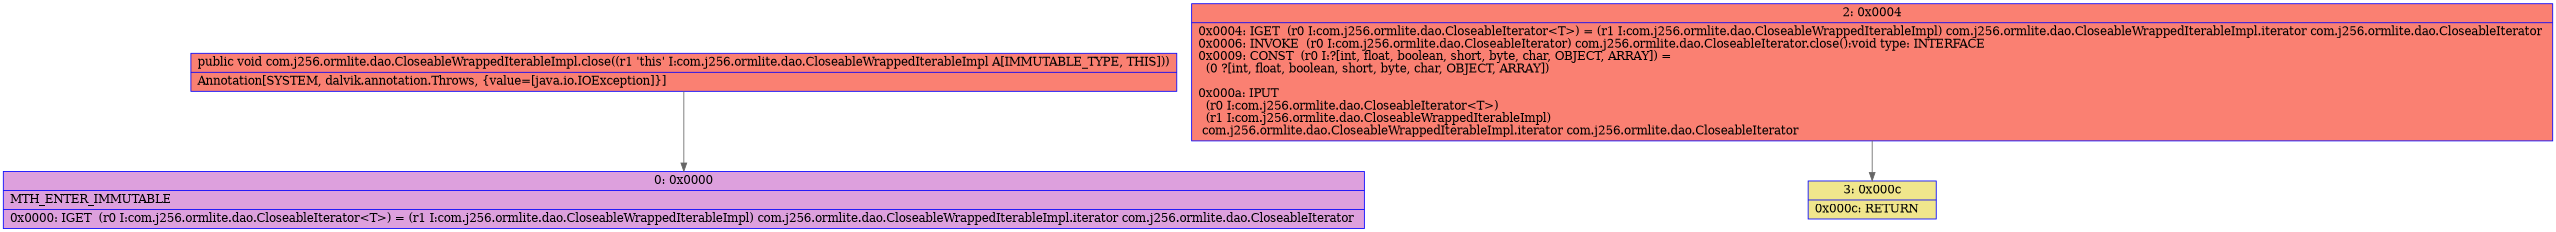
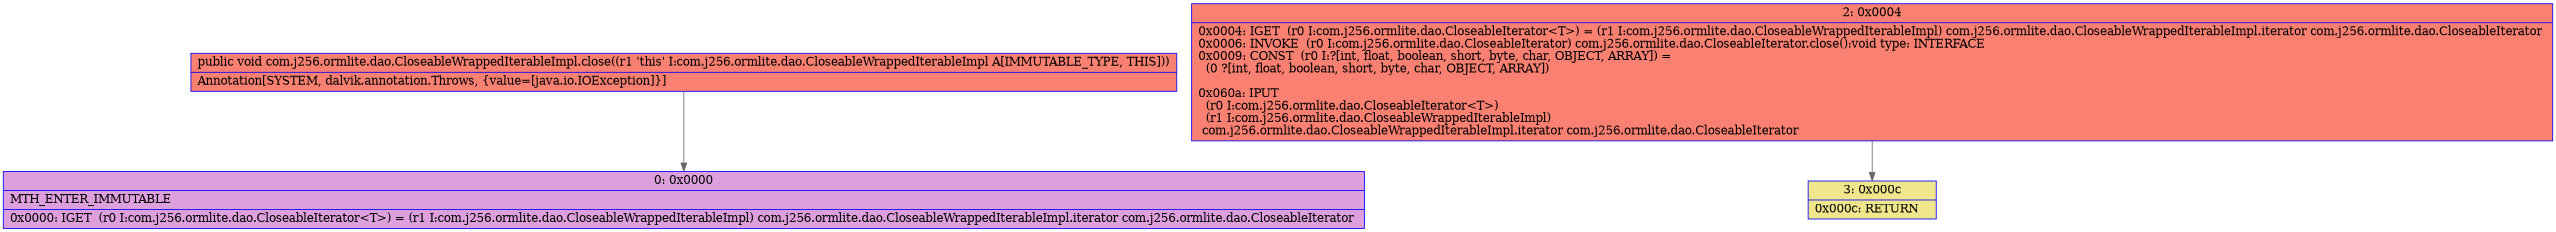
(1242, 94) -> (1242, 94)
